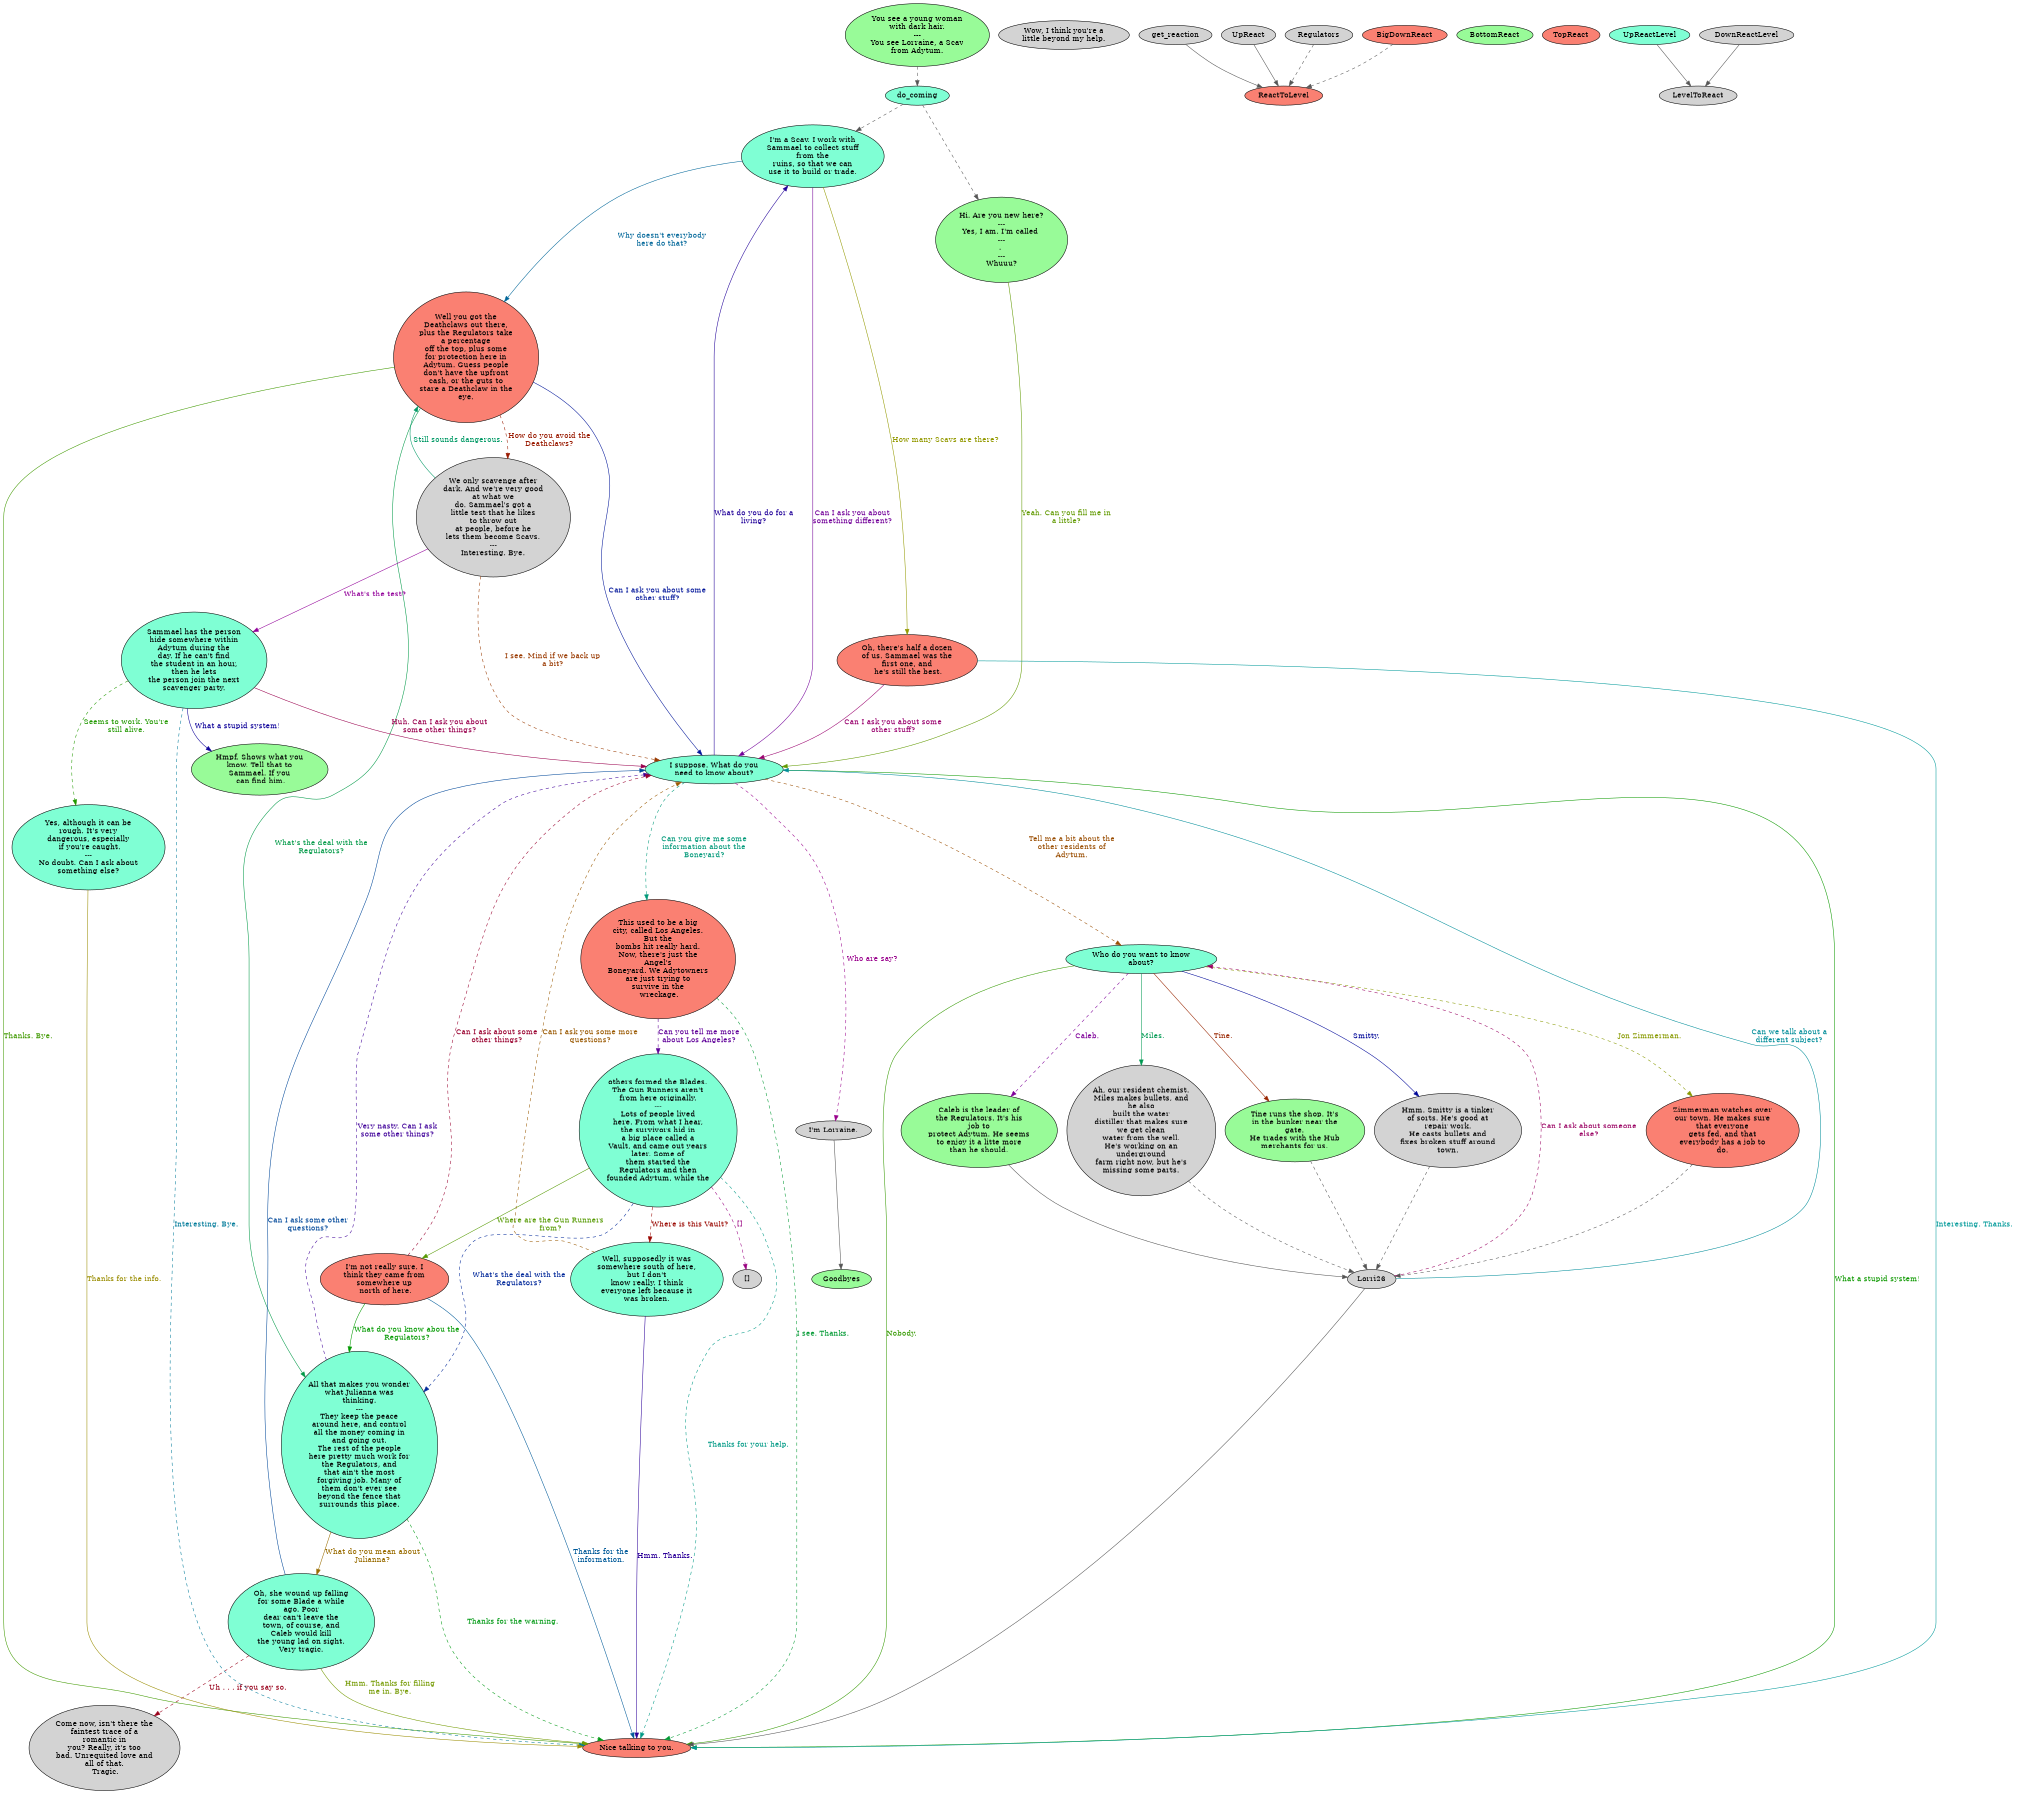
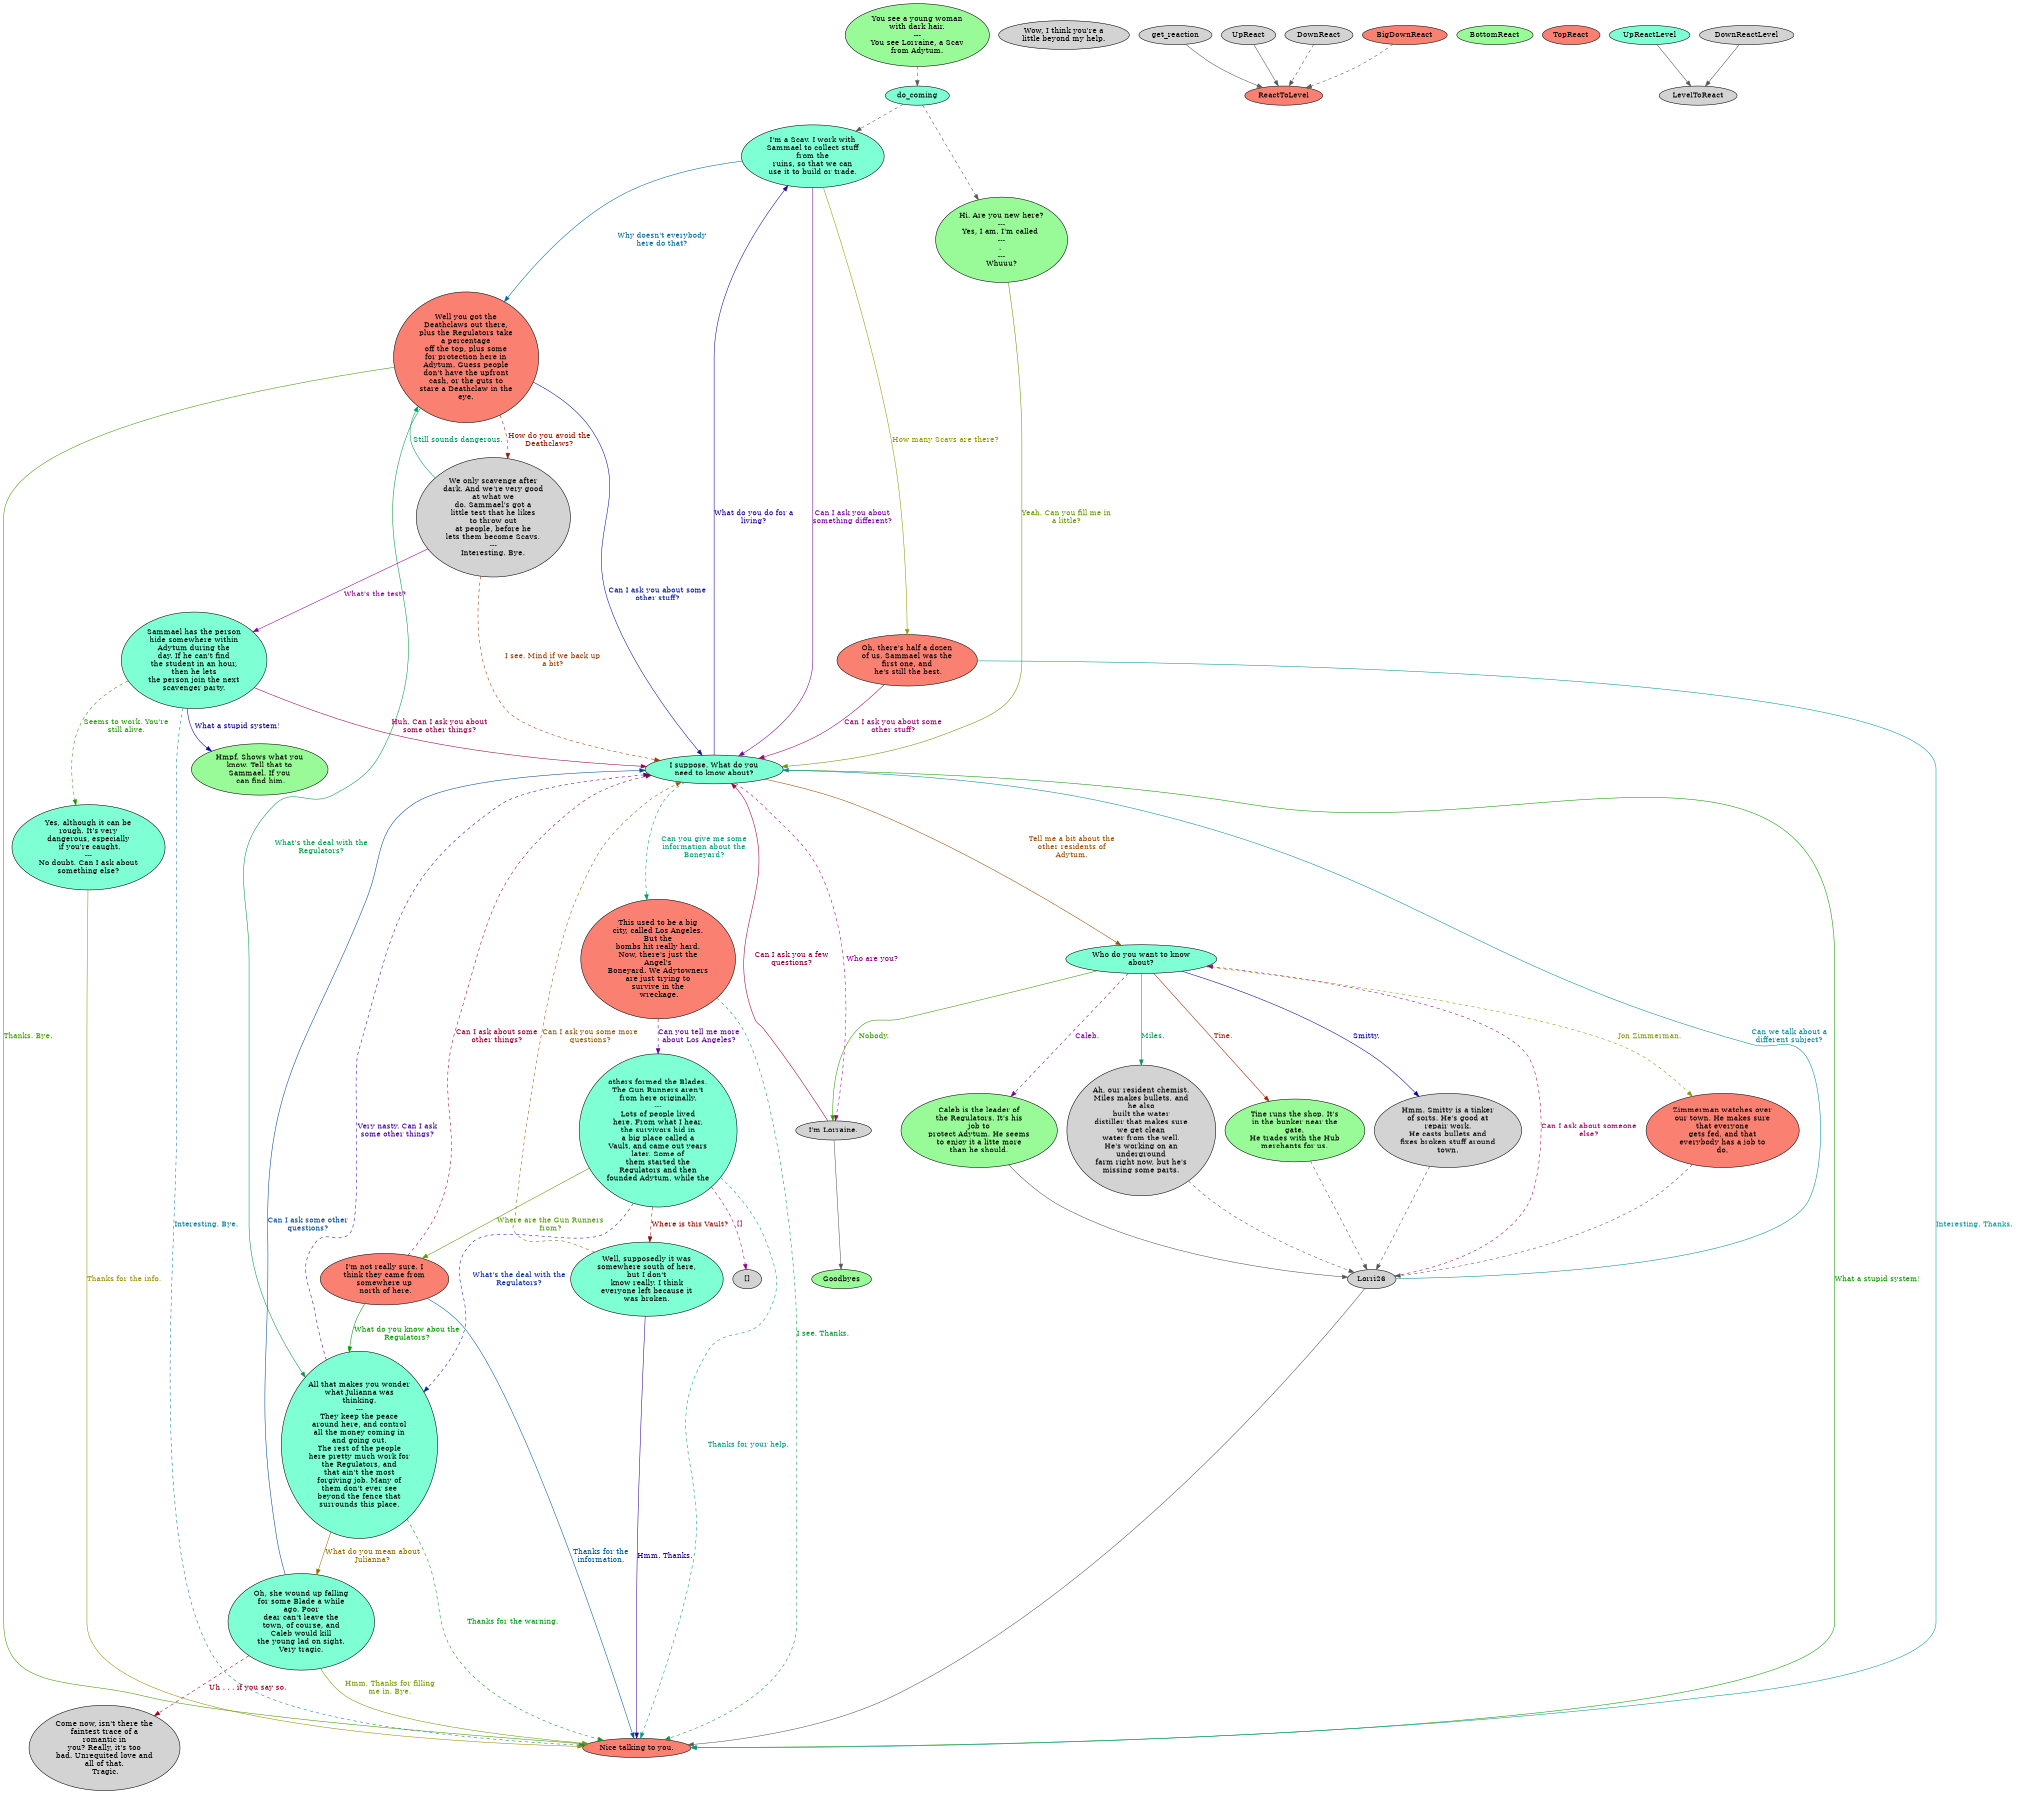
(1319, 35) -> (1319, 35)
(947, 846) -> (947, 846)
(872, 959) -> (872, 959)
none -> (744, 963)
(886, 1360) -> (932, 1011)
